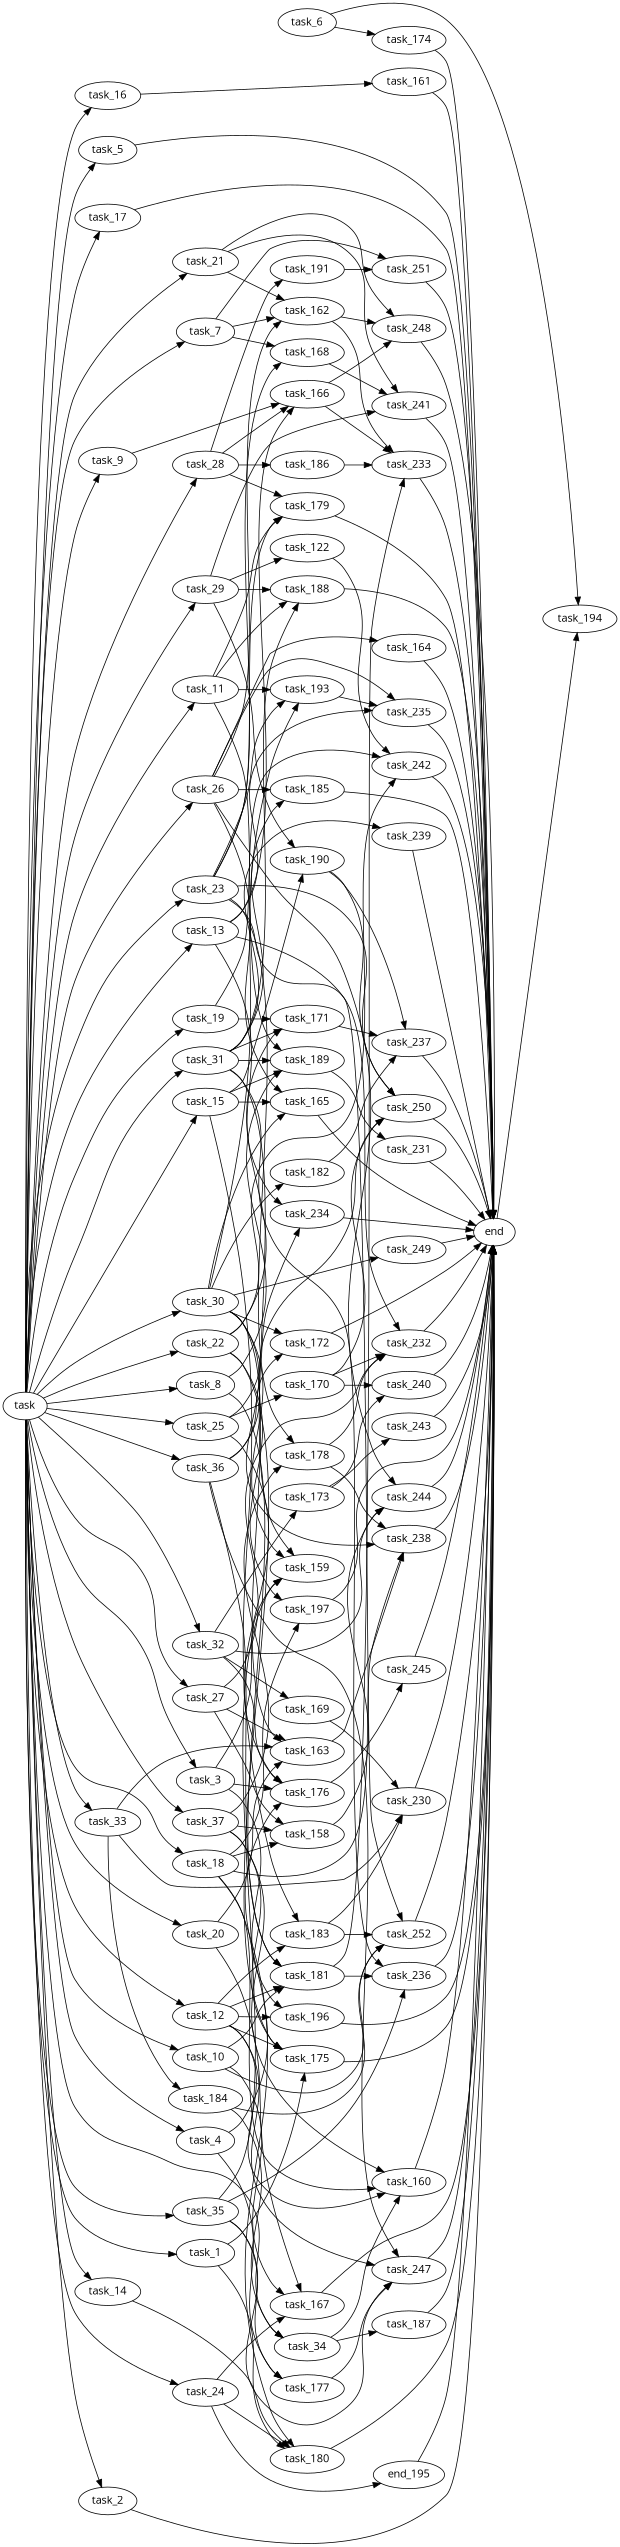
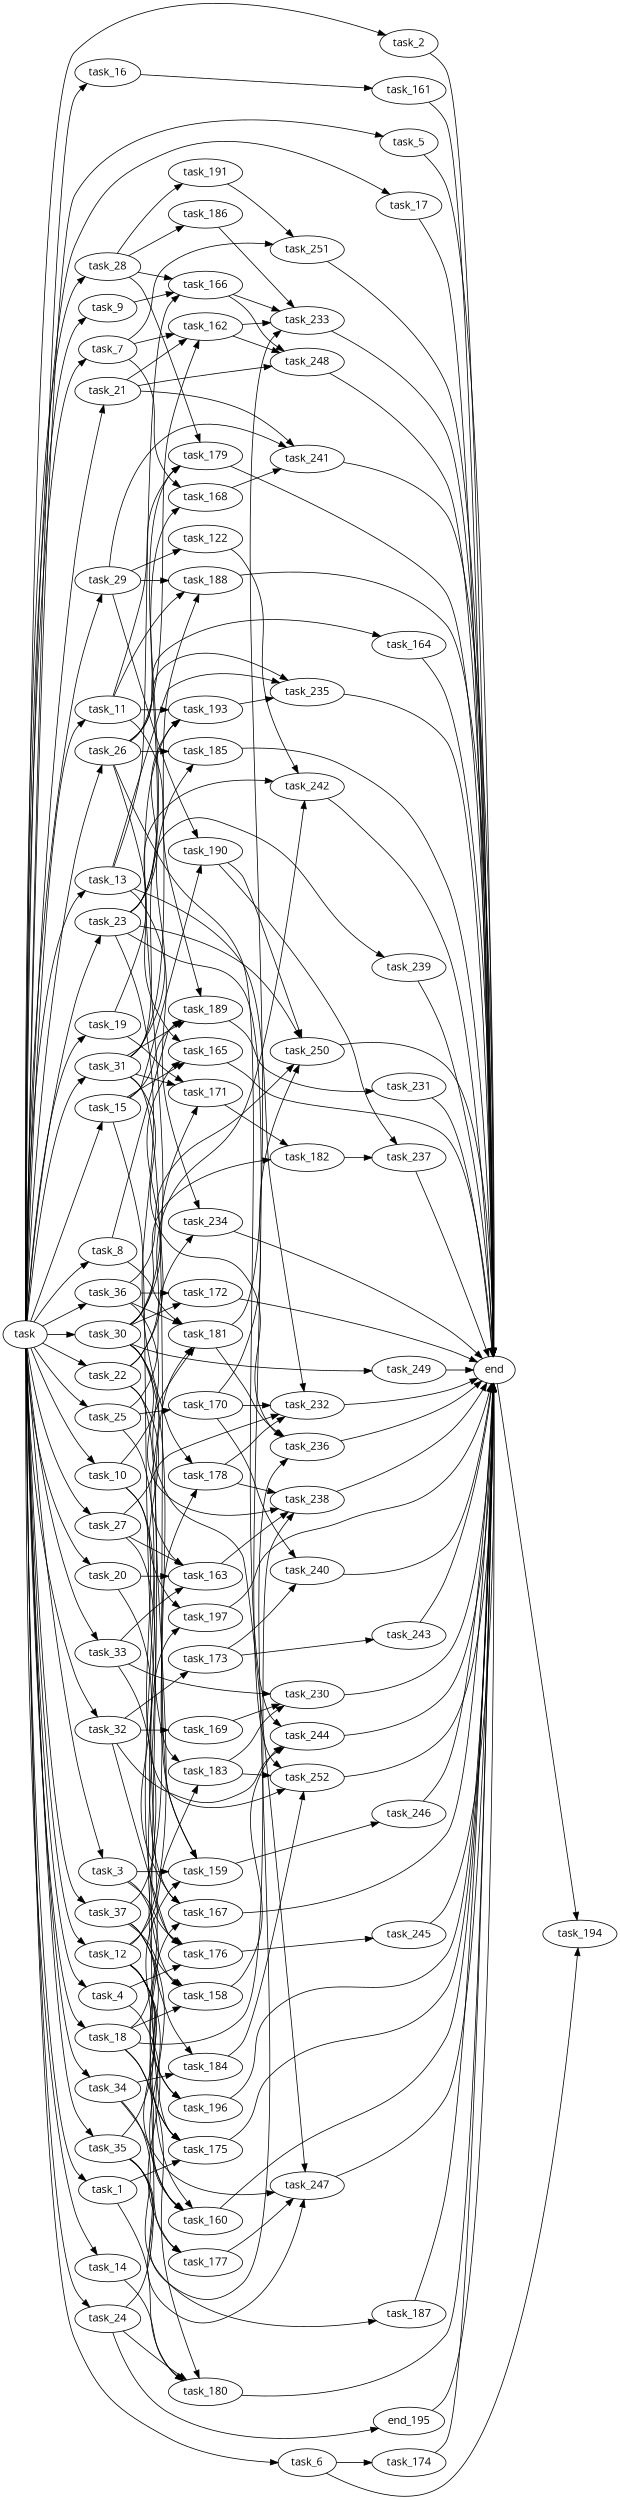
(354, 1030) -> (247, 1119)
none -> (409, 1814)
(257, 2220) -> (151, 2079)
none -> (58, 2246)
